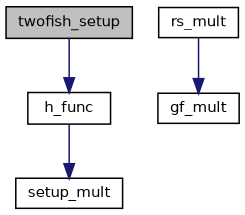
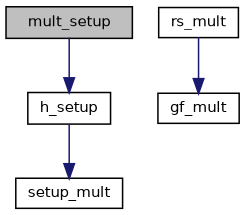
(69, 23) -> (69, 23)
(69, 108) -> (69, 108)
